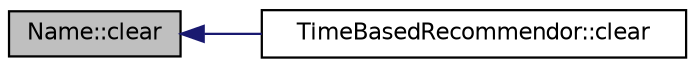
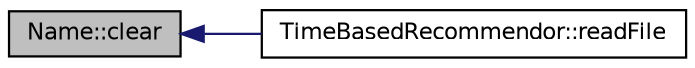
(474, 34) -> (474, 34)
